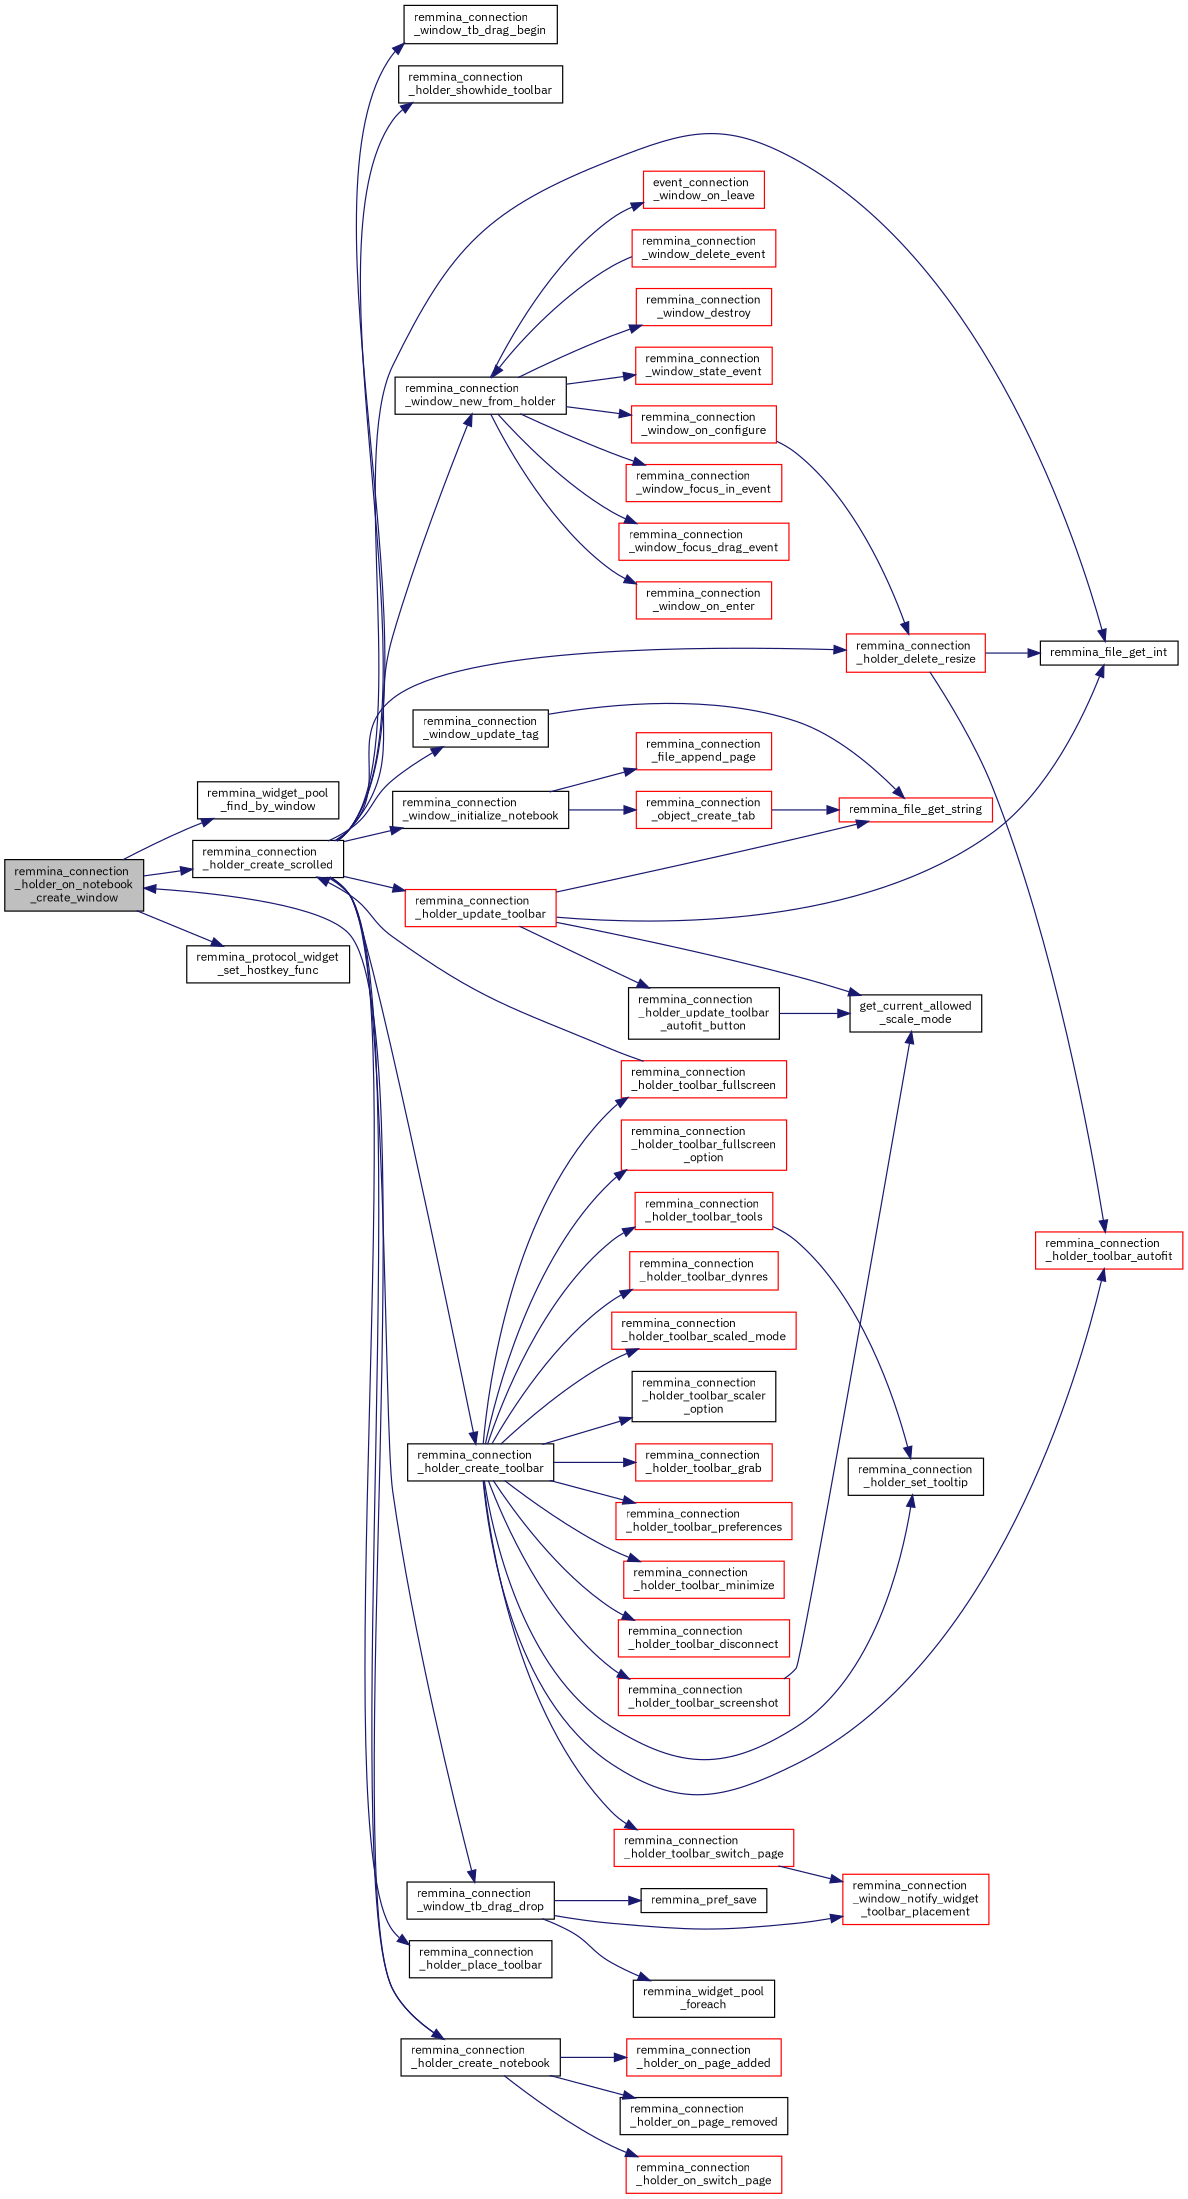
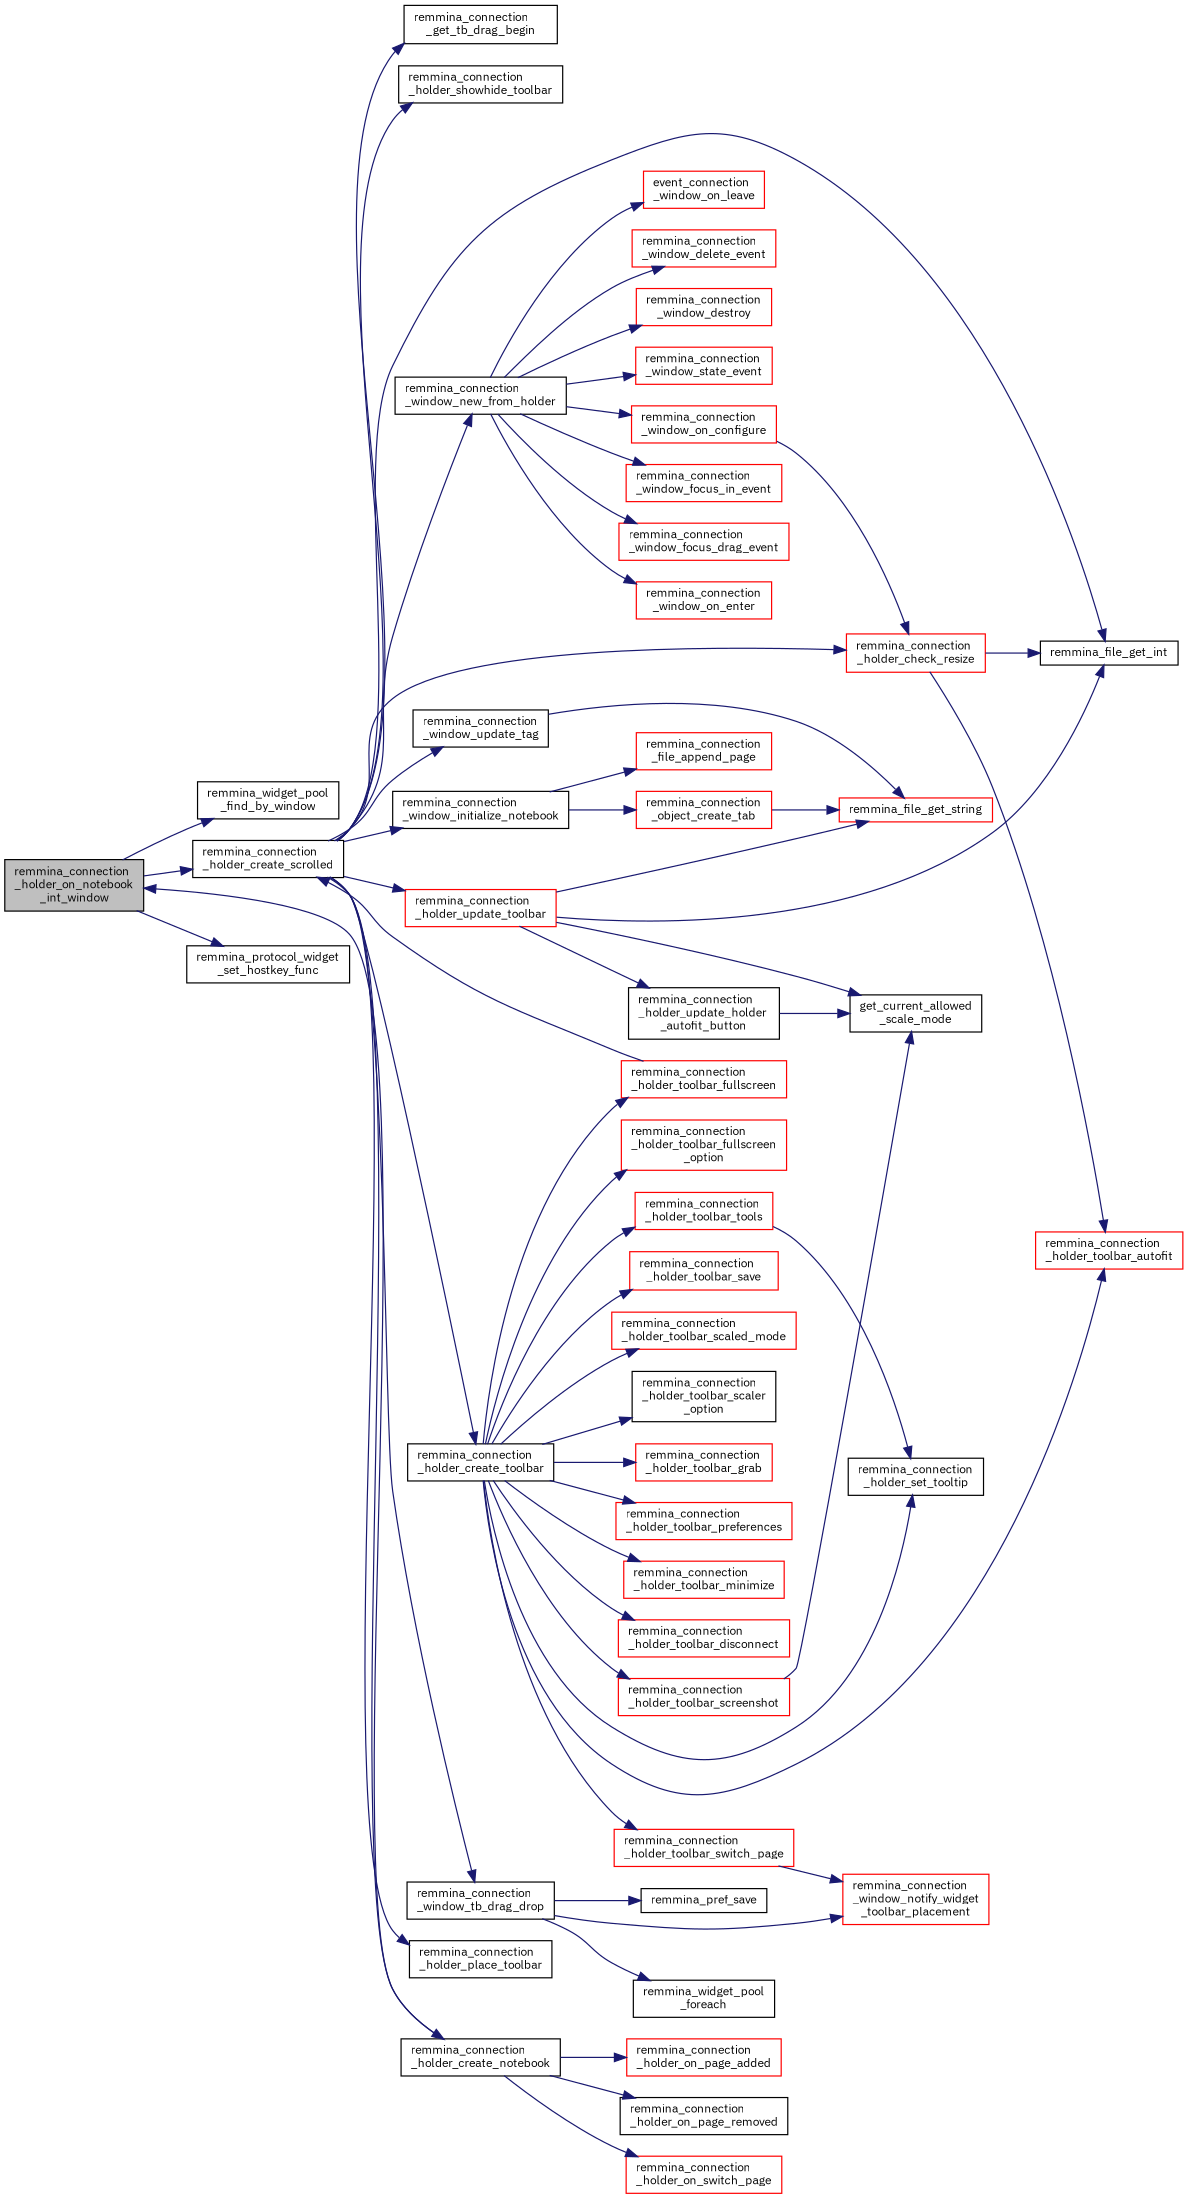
(481, 25) -> (481, 25)
(559, 305) -> (573, 315)
(916, 653) -> (916, 653)
(74, 885) -> (74, 885)
(704, 1013) -> (704, 1013)
(704, 1271) -> (704, 1271)
